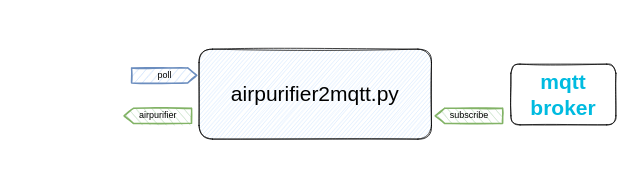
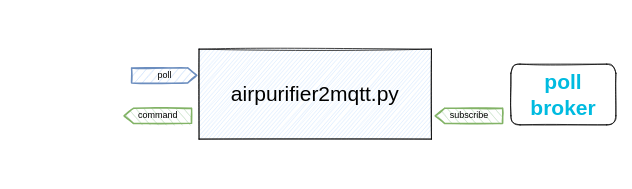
(315, 94) -> (315, 94)
(564, 95) -> (564, 95)
(158, 116) -> (158, 116)
